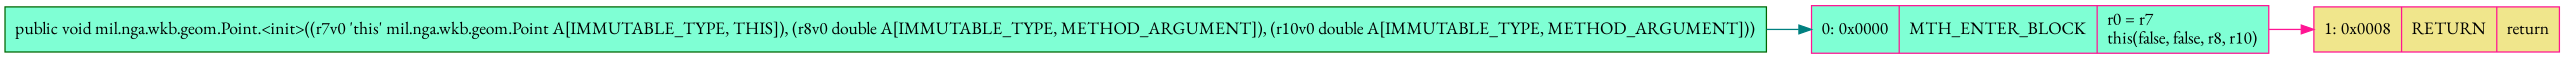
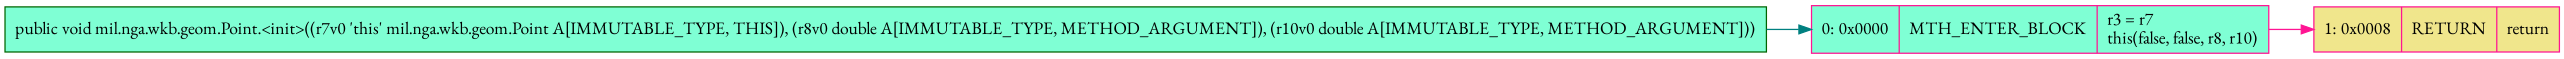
(2130, 19) -> (2130, 19)
